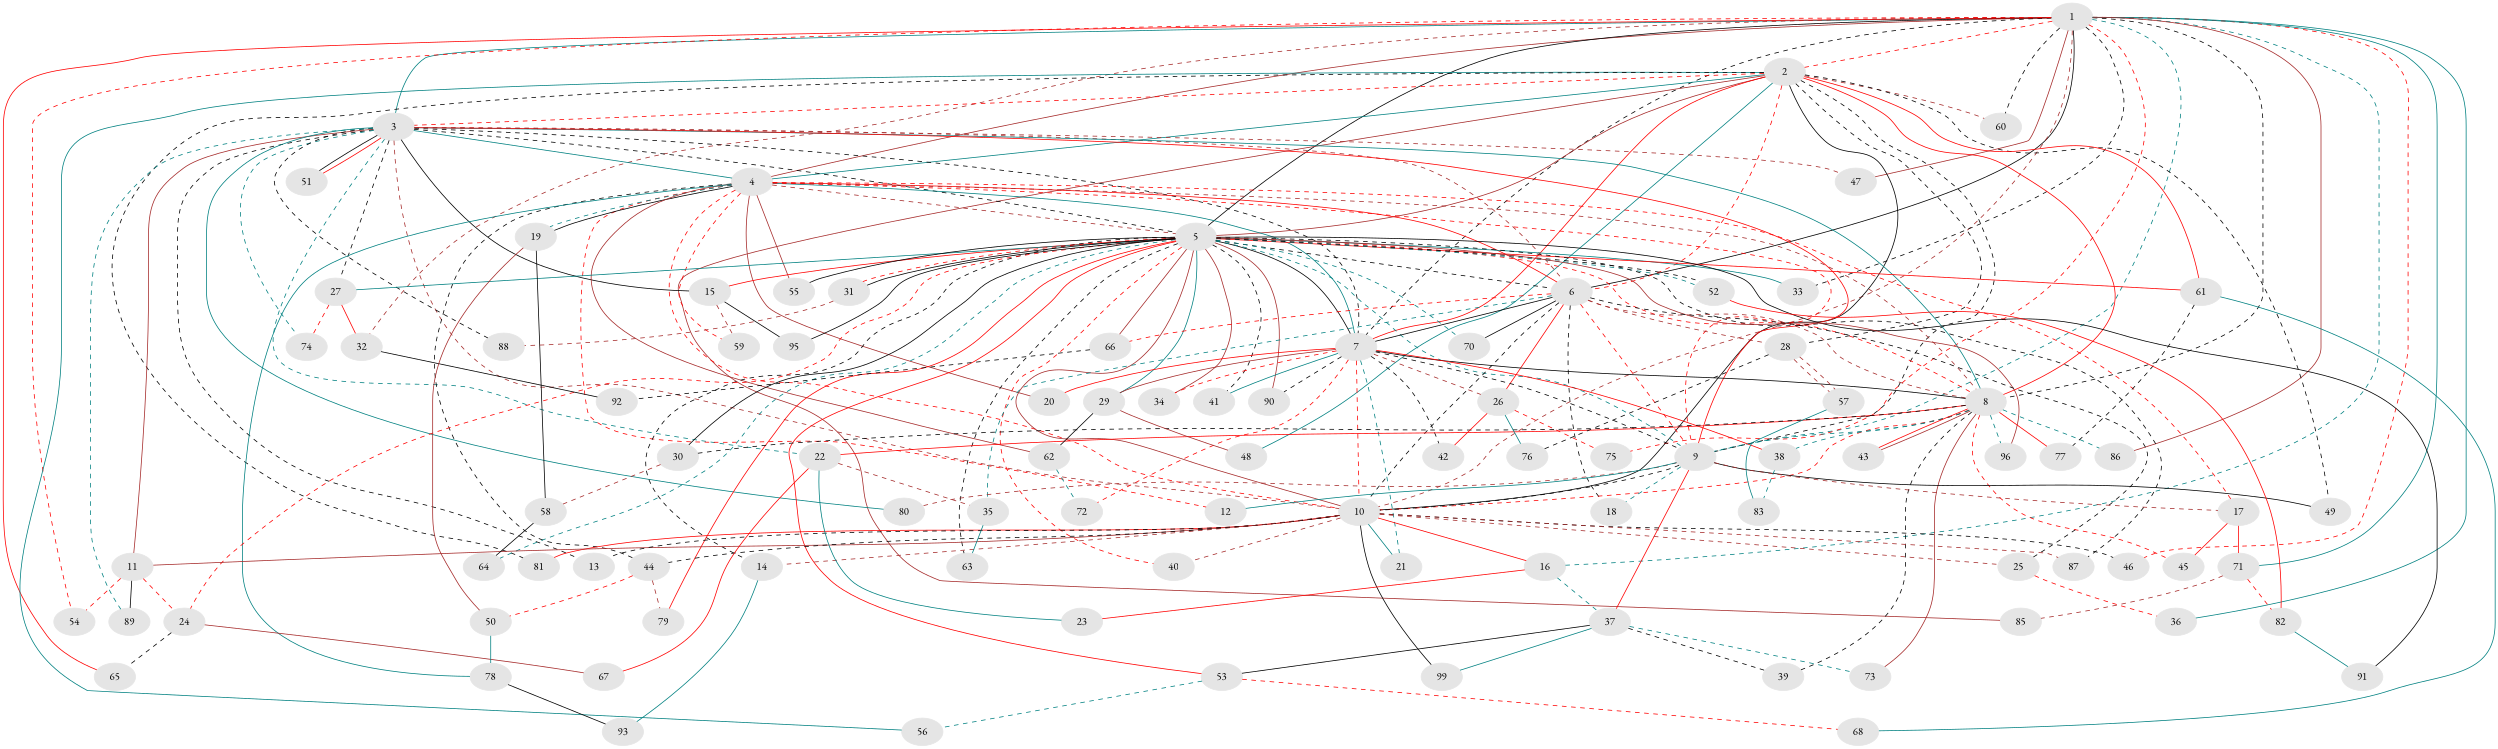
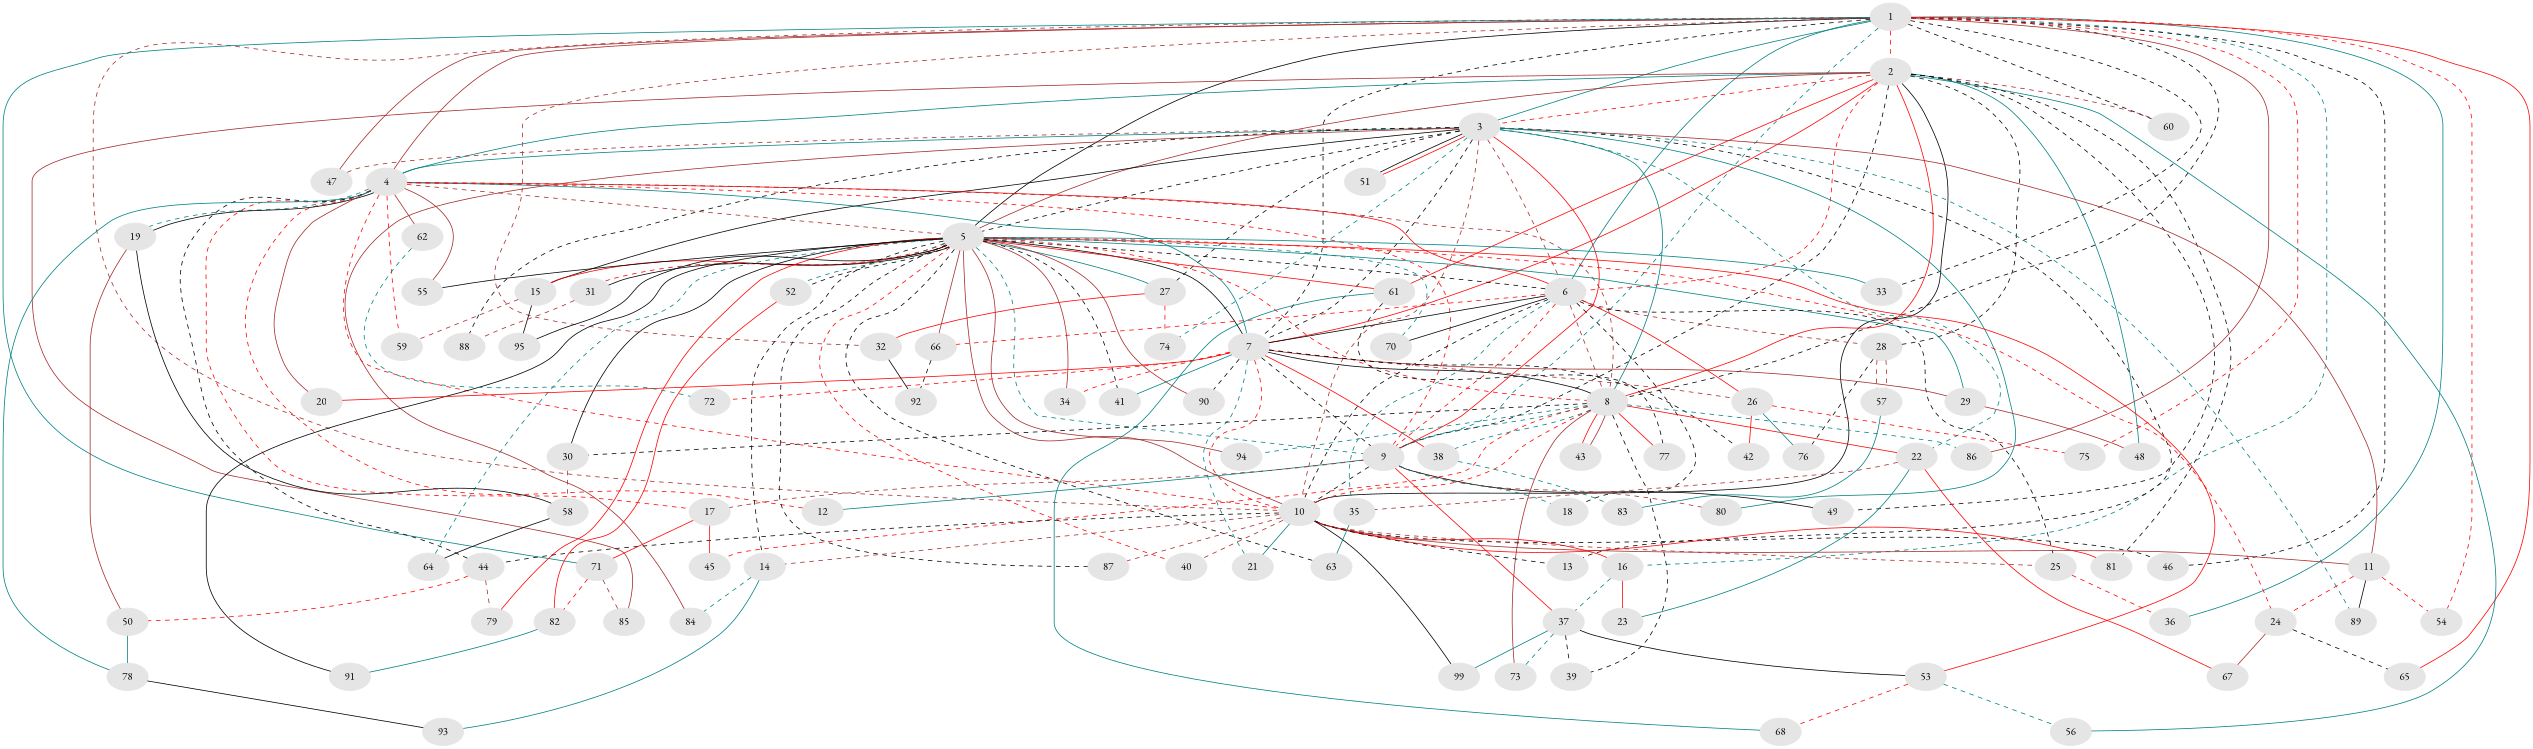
(1881, 216) -> (1695, 116)
(2408, 250) -> (2385, 159)
(1081, 425) -> none
(2006, 457) -> (1241, 457)
none -> (691, 622)
